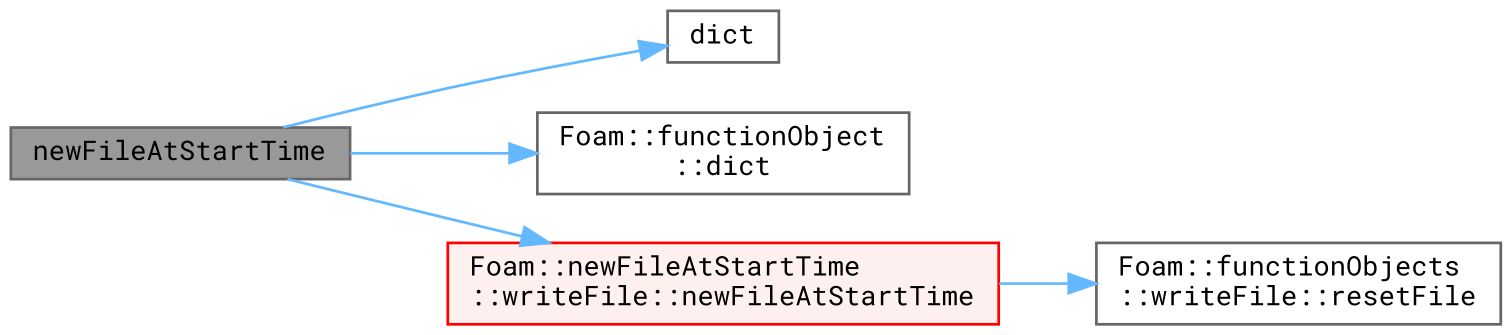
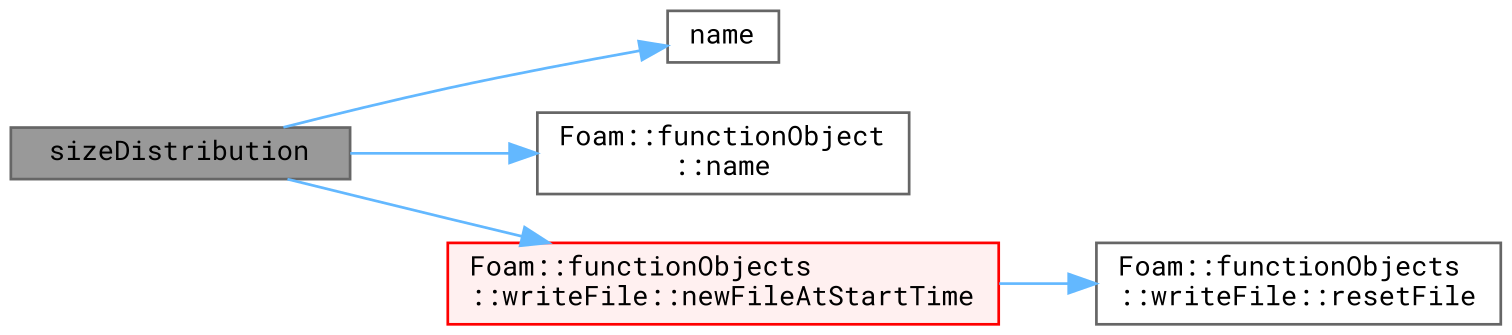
(723, 37) -> (723, 37)
(180, 153) -> (180, 153)
(723, 153) -> (723, 153)
(723, 284) -> (723, 284)
